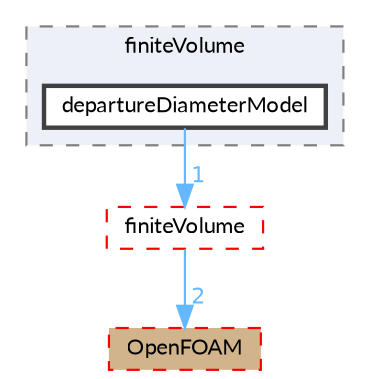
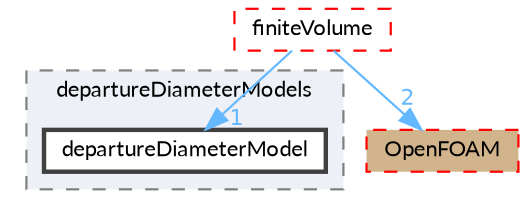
(185, 47) -> (185, 91)
(185, 159) -> (256, 84)
